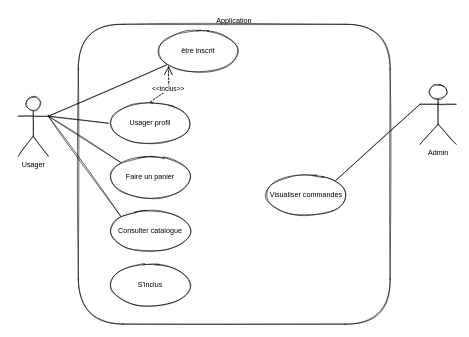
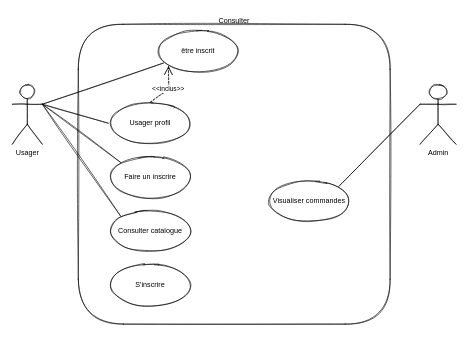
(234, 21) -> (234, 21)
(33, 126) -> (27, 114)
(150, 177) -> (150, 177)
(306, 195) -> (309, 201)
(150, 285) -> (150, 285)
